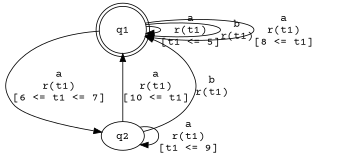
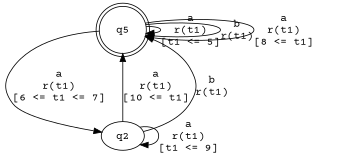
(123, 30) -> (123, 30)
